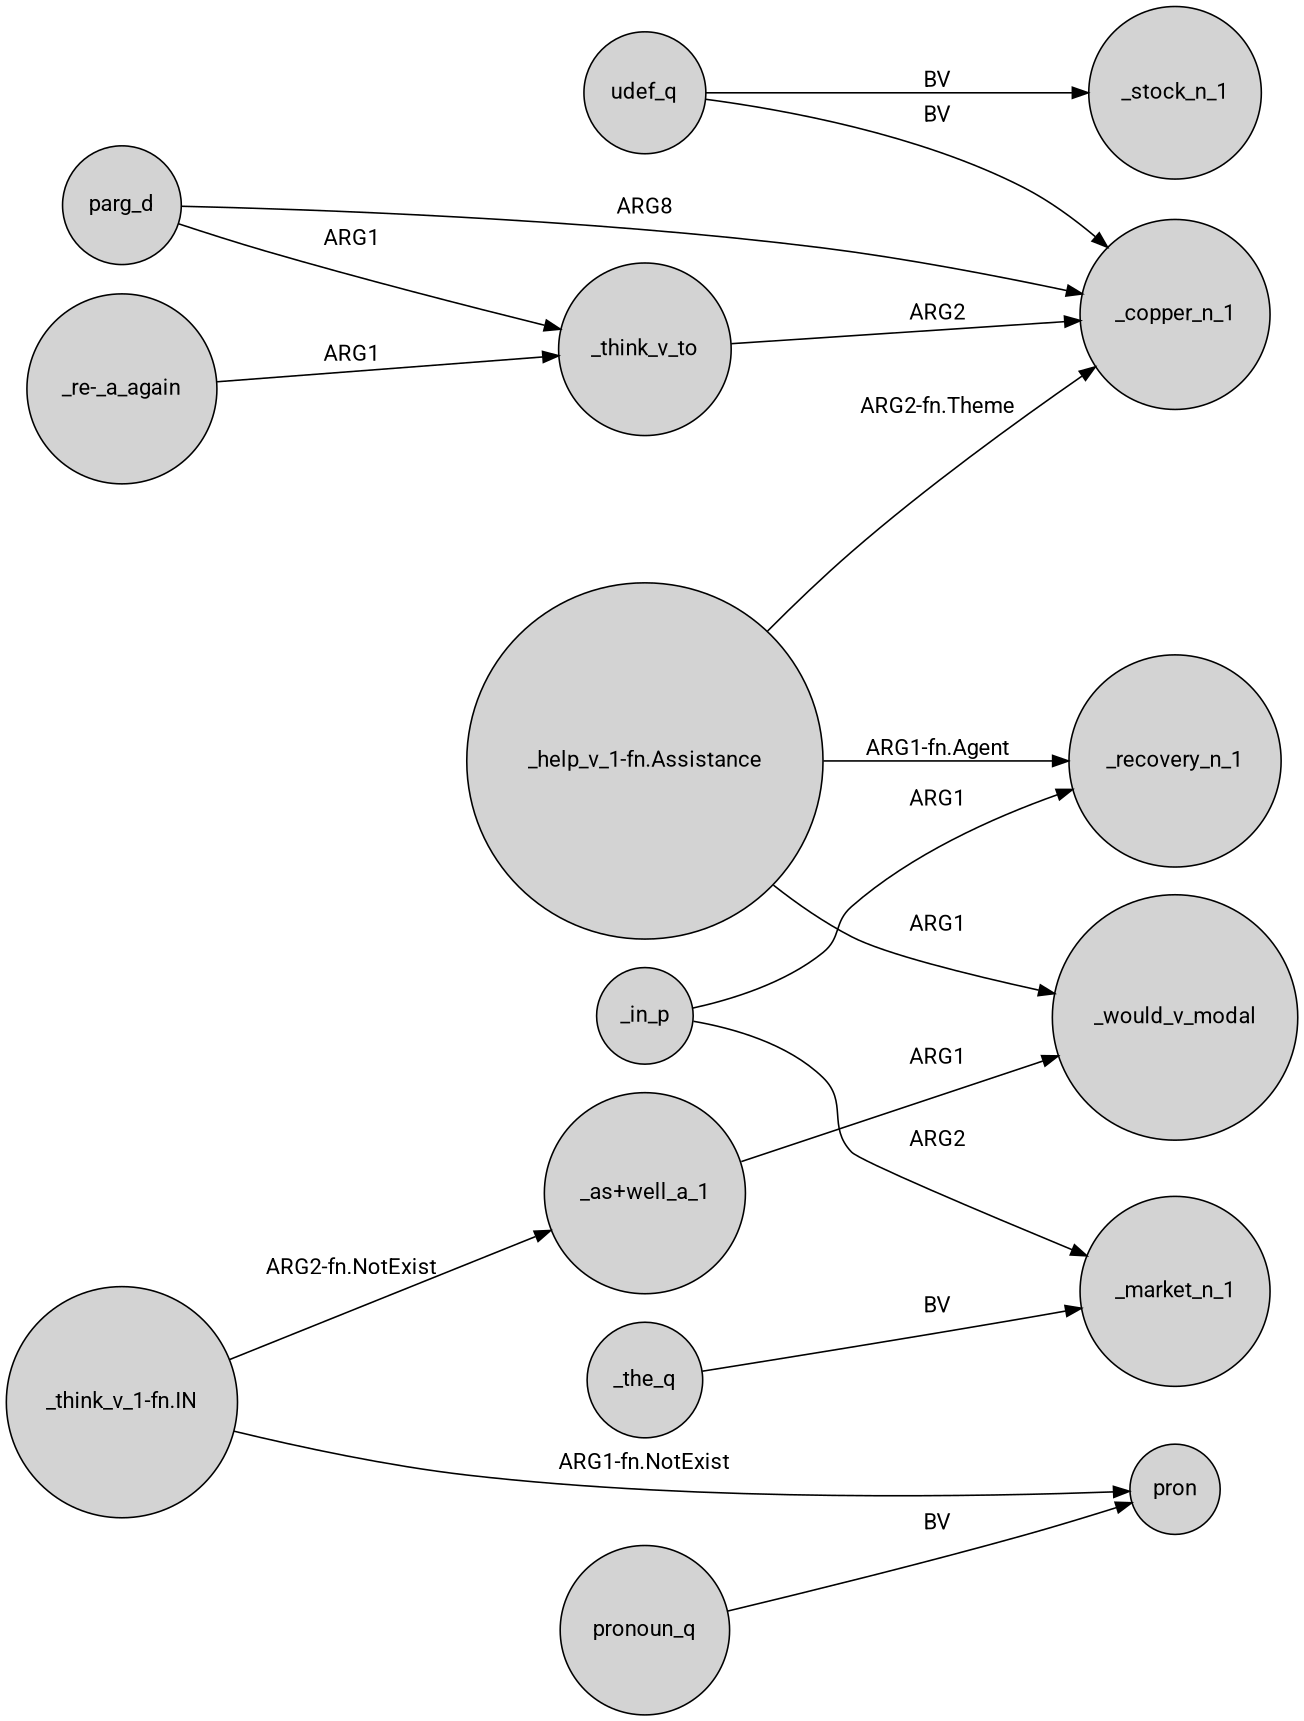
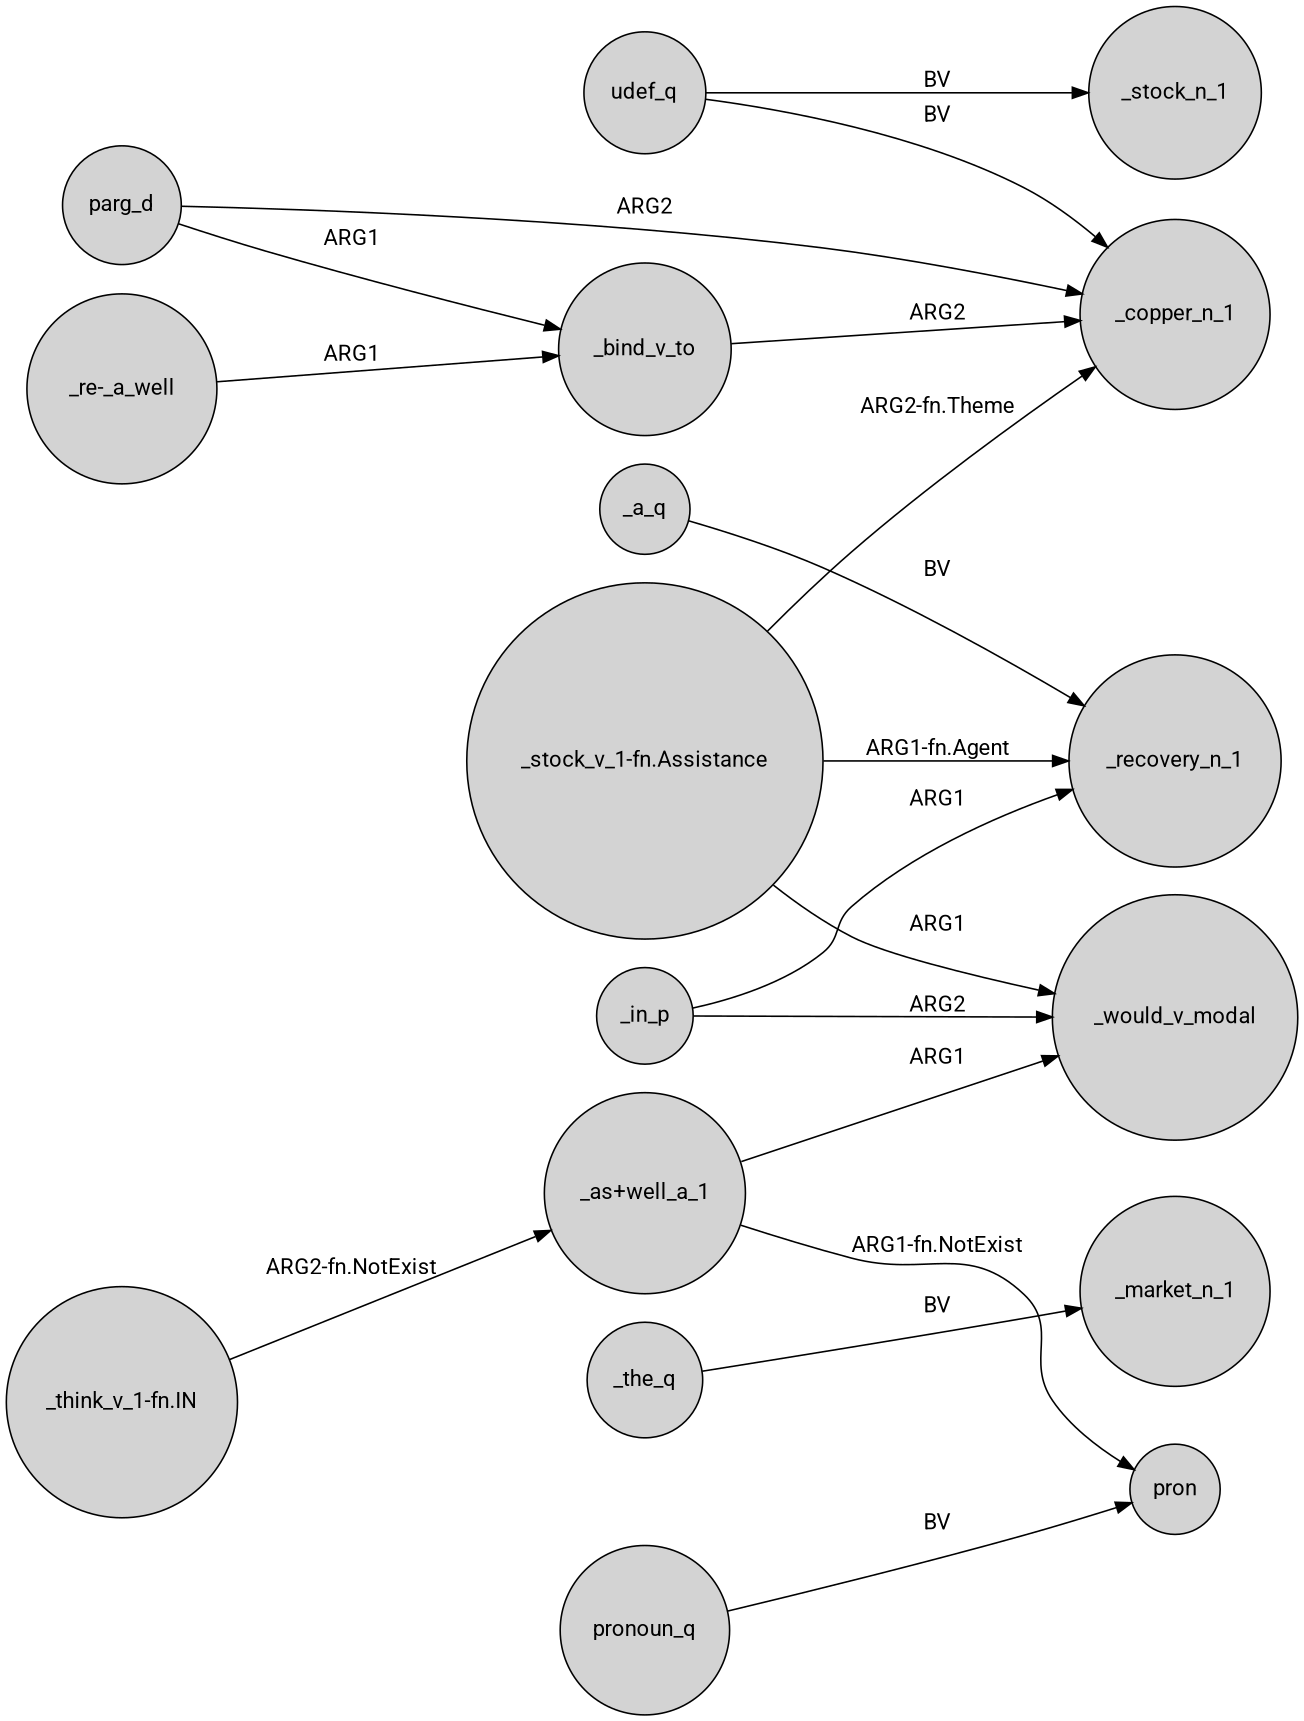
(645, 208) -> (645, 208)
(645, 349) -> (645, 349)
(122, 389) -> (122, 389)
none -> (645, 509)
(645, 761) -> (645, 761)
(858, 1156) -> (865, 1017)
(671, 1491) -> (986, 1270)
